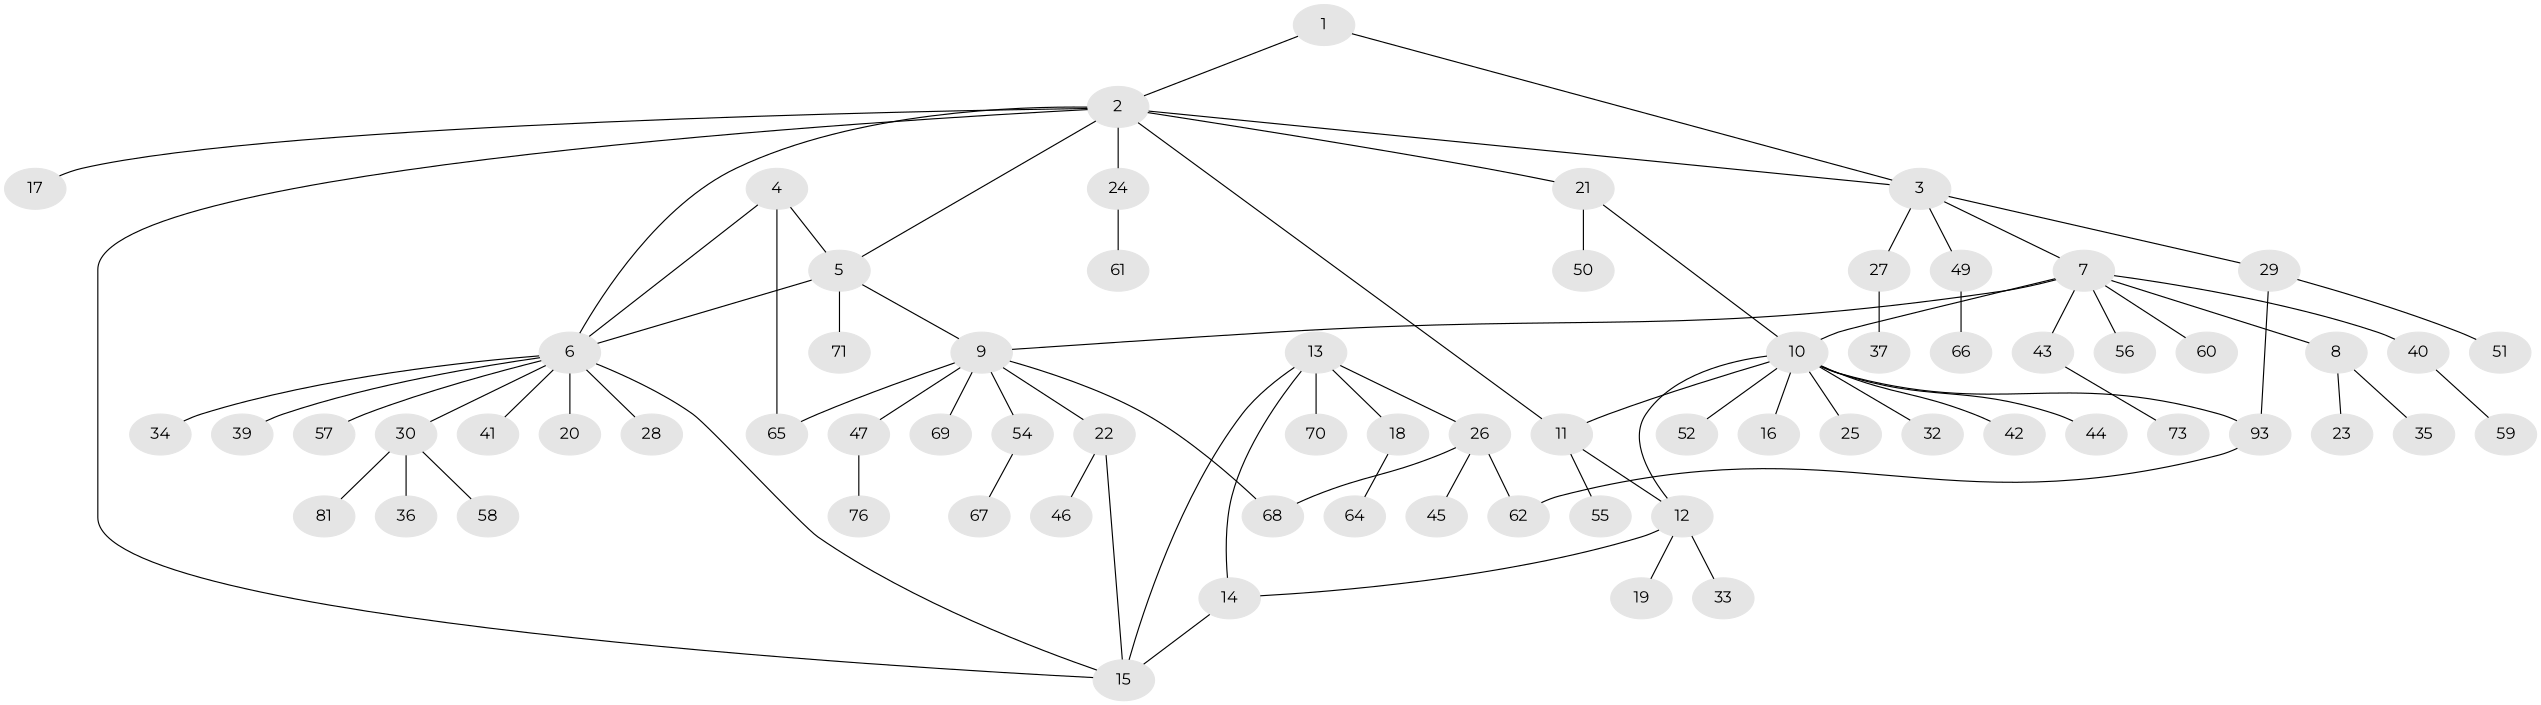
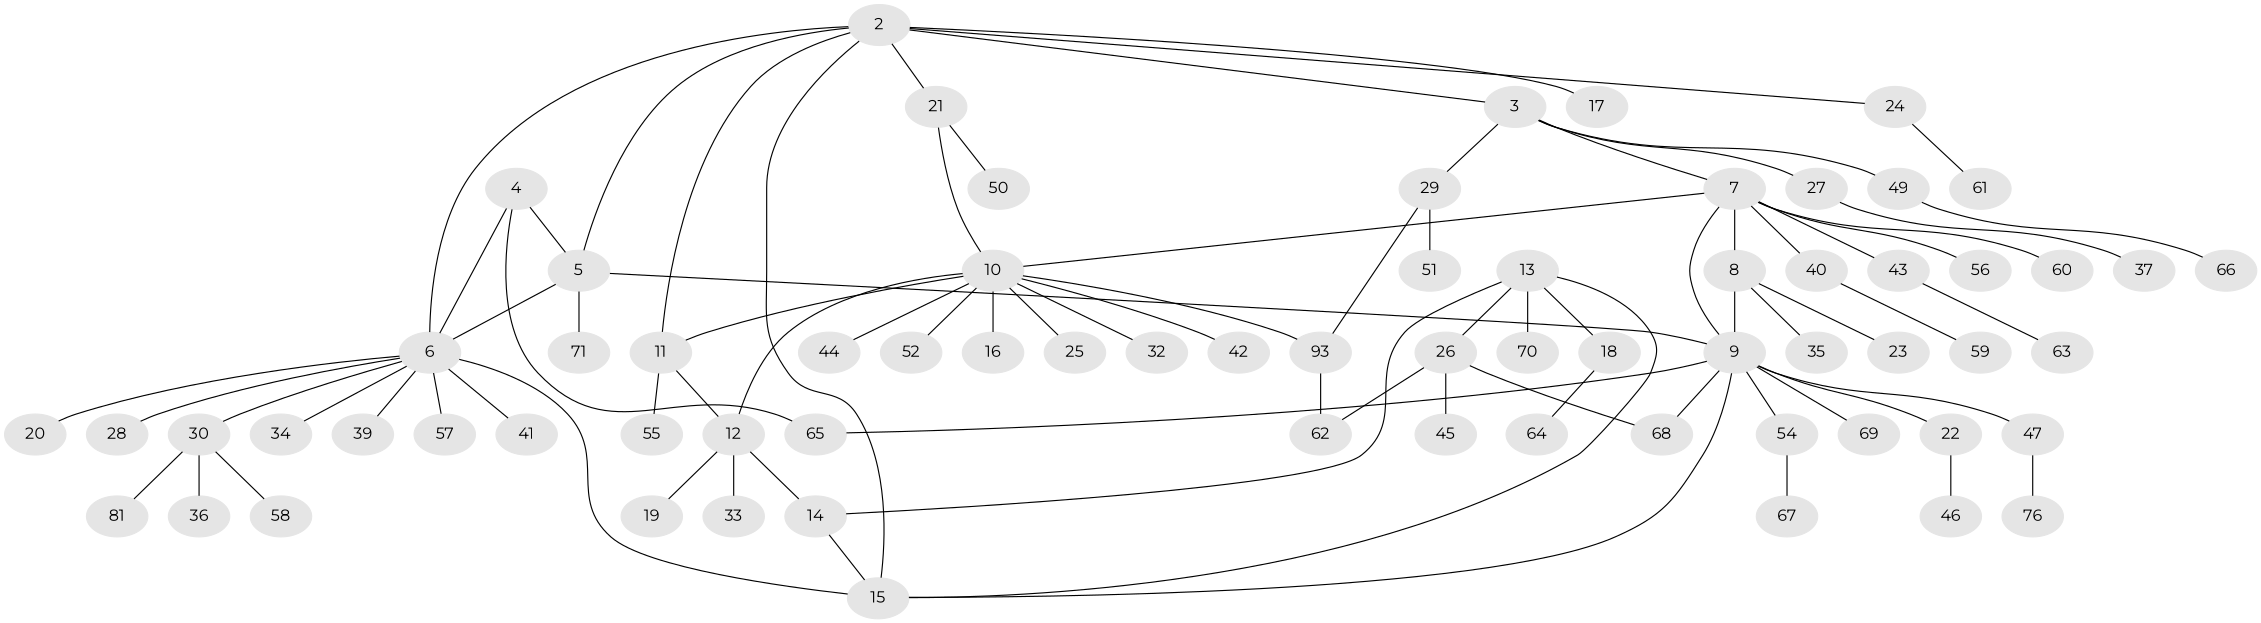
(1324, 25) -> none
none -> (1735, 312)
(2178, 435) -> (2062, 353)
(1114, 557) -> (1369, 581)
